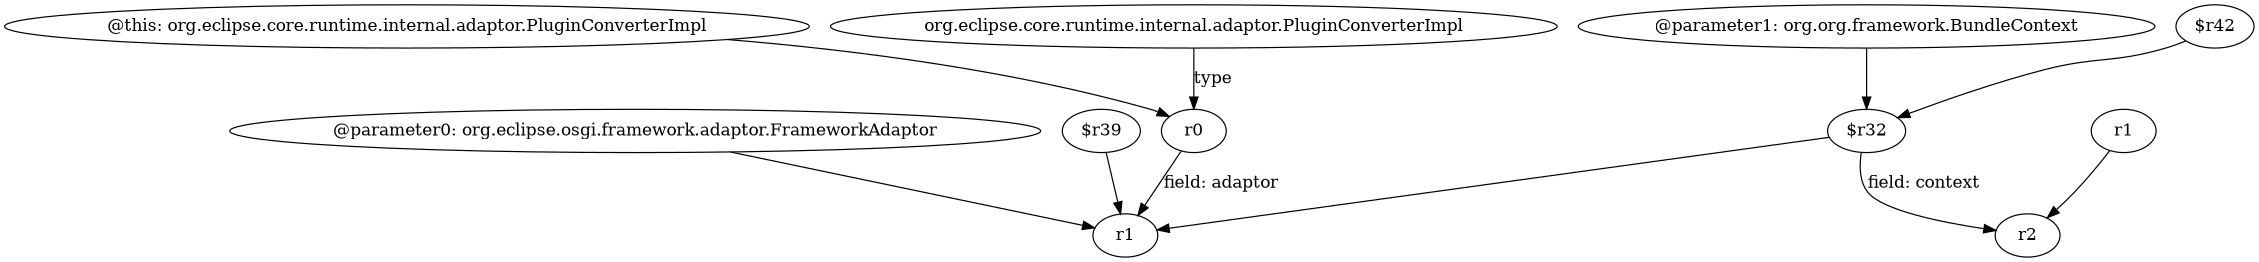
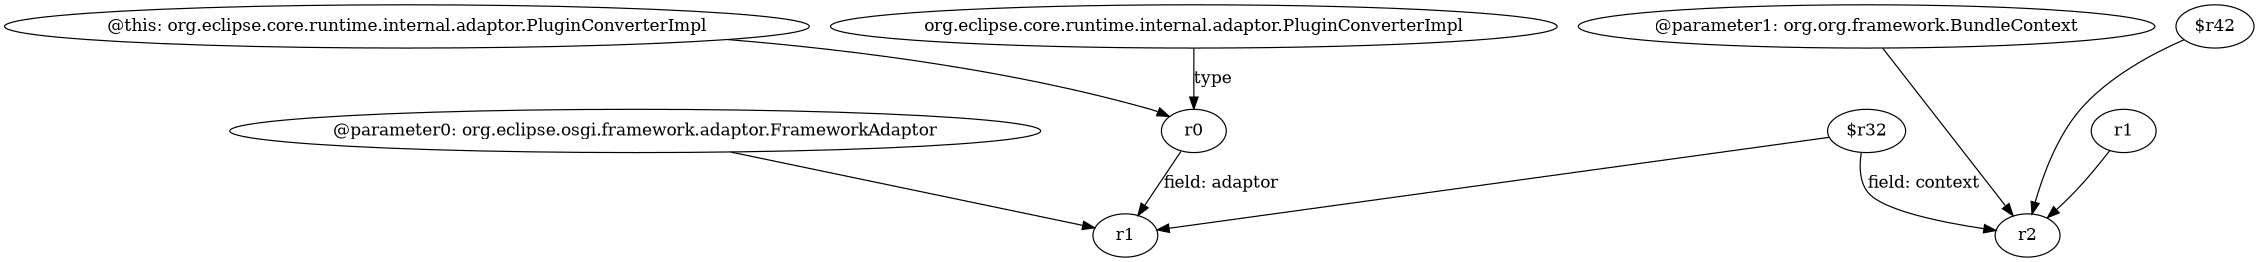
(2046, 69) -> (2088, 101)
(1867, 73) -> (1944, 127)
(1101, 131) -> none
